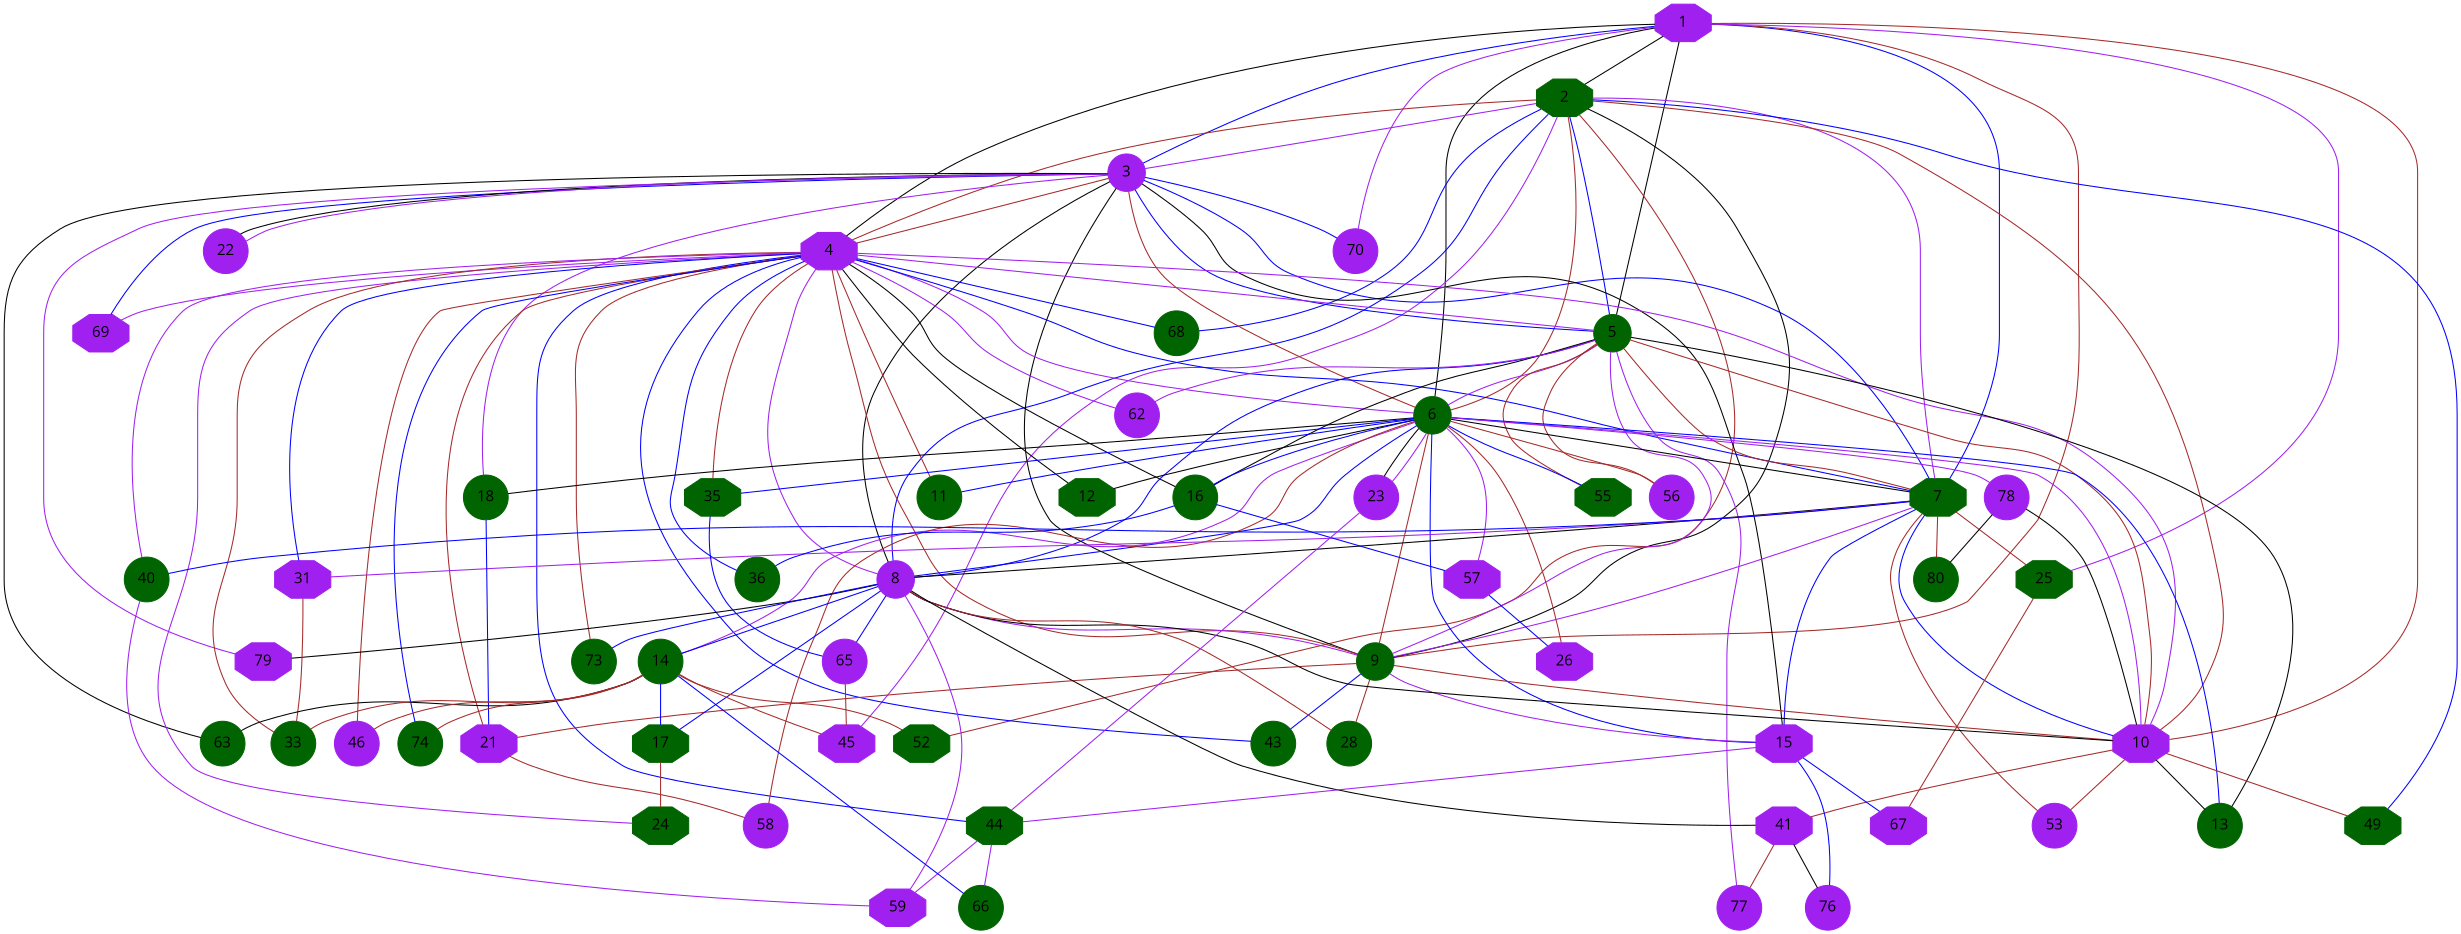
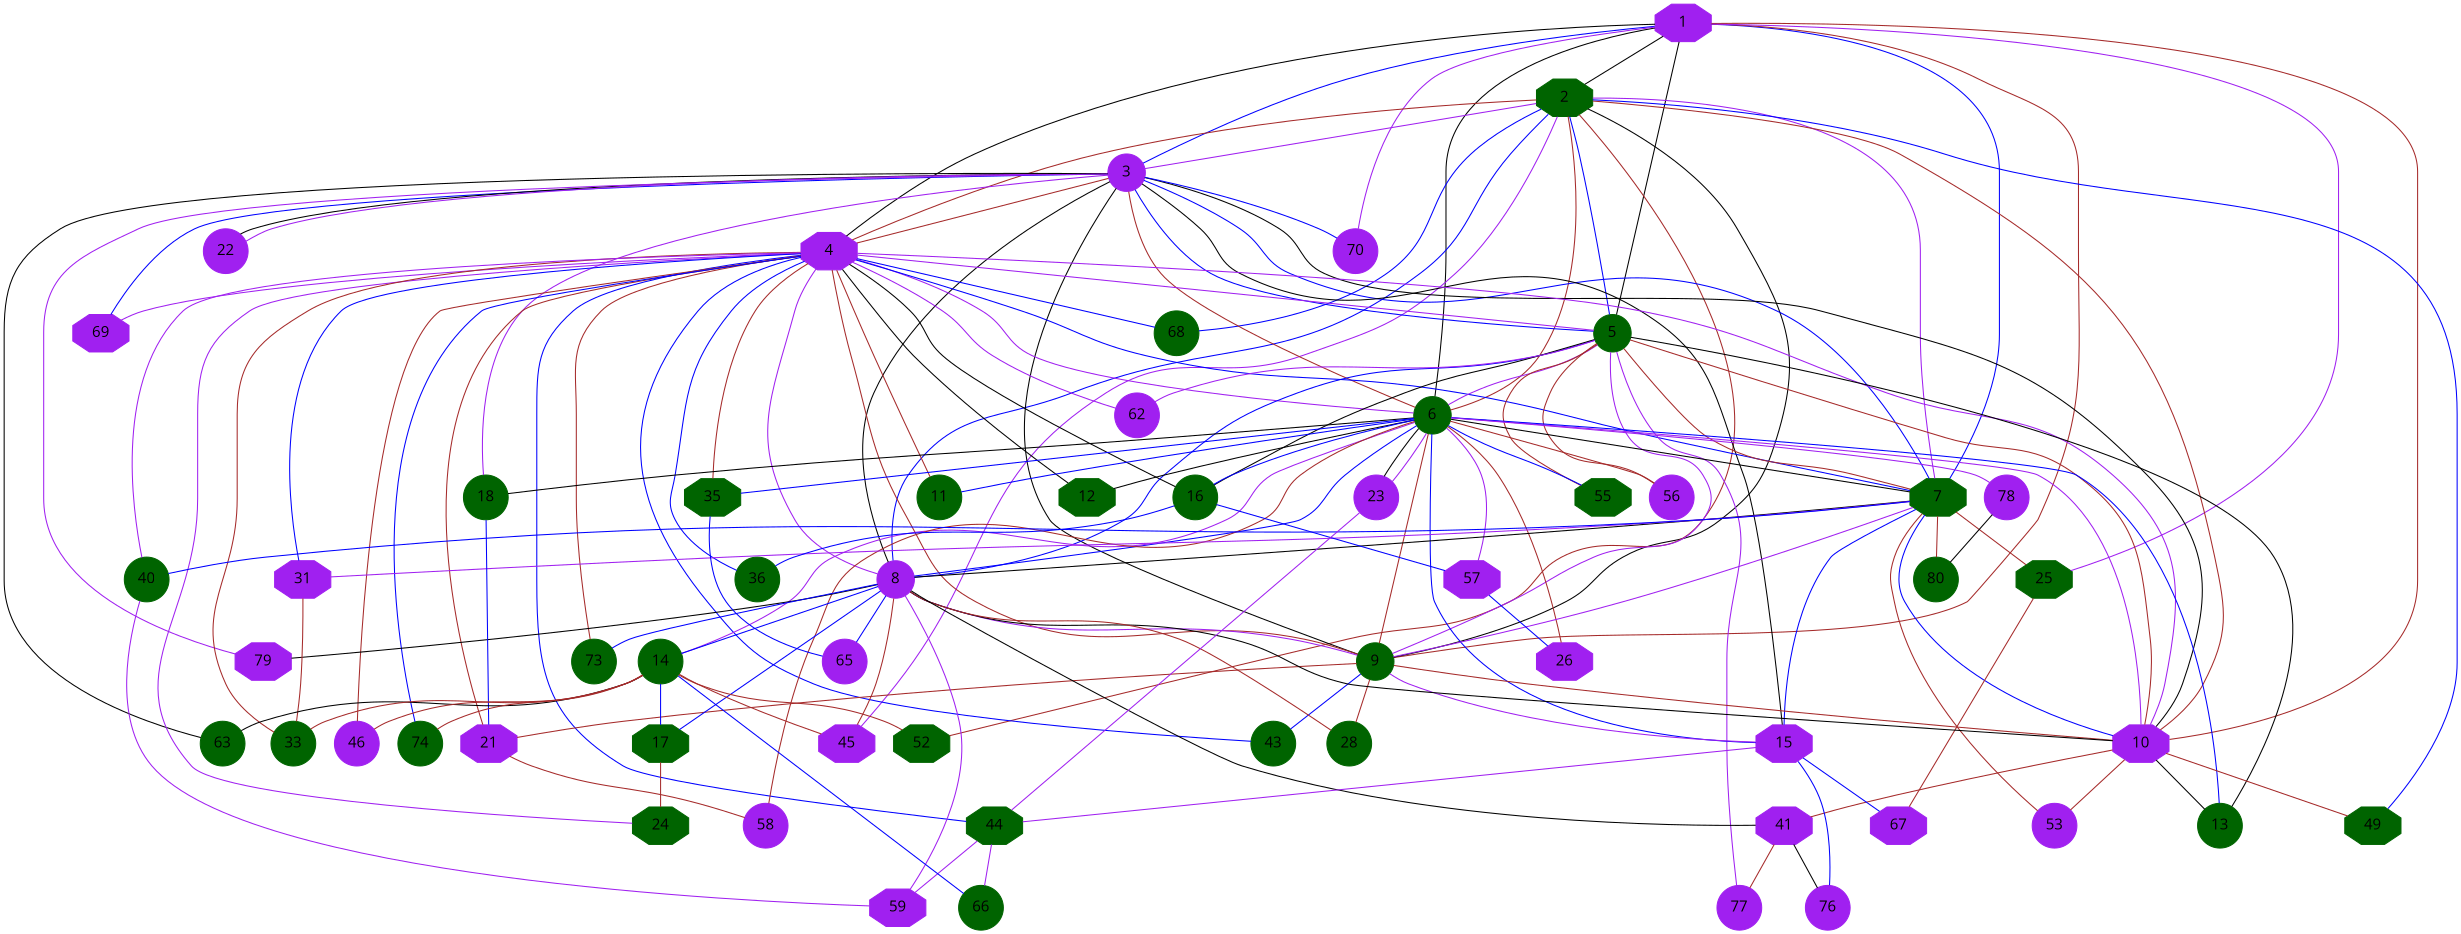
(2102, 604) -> (1792, 306)
(846, 704) -> (882, 663)
